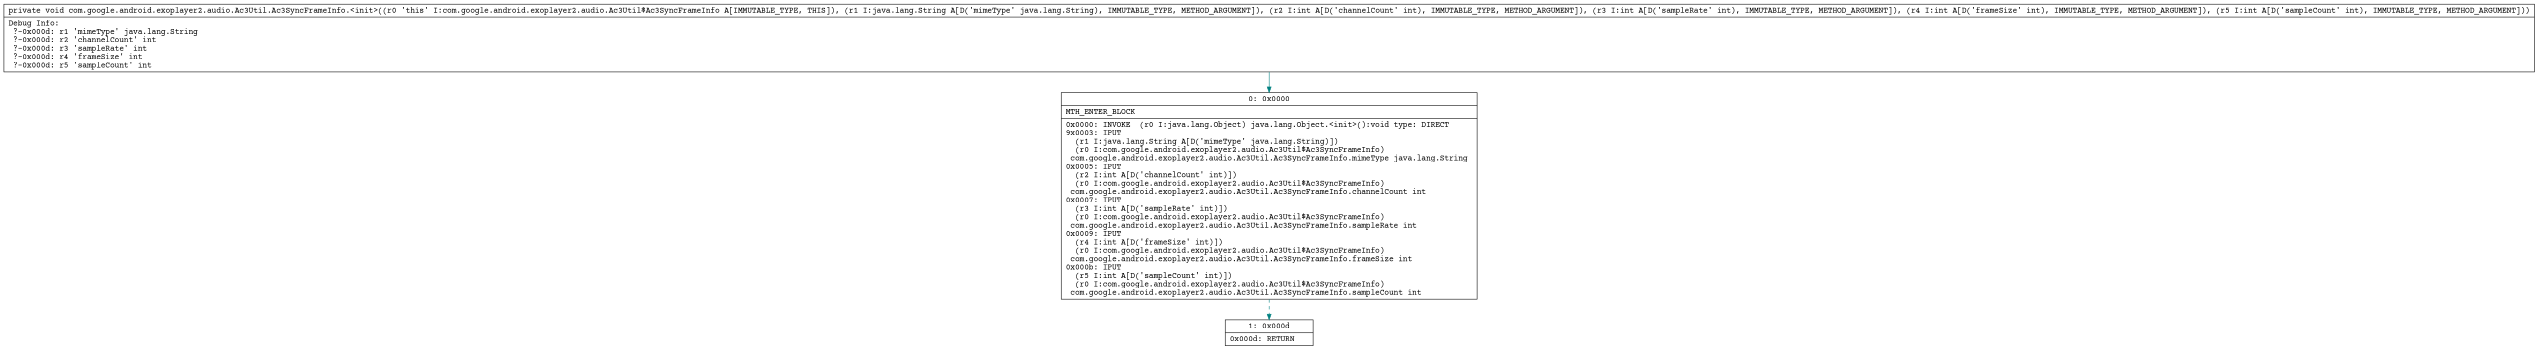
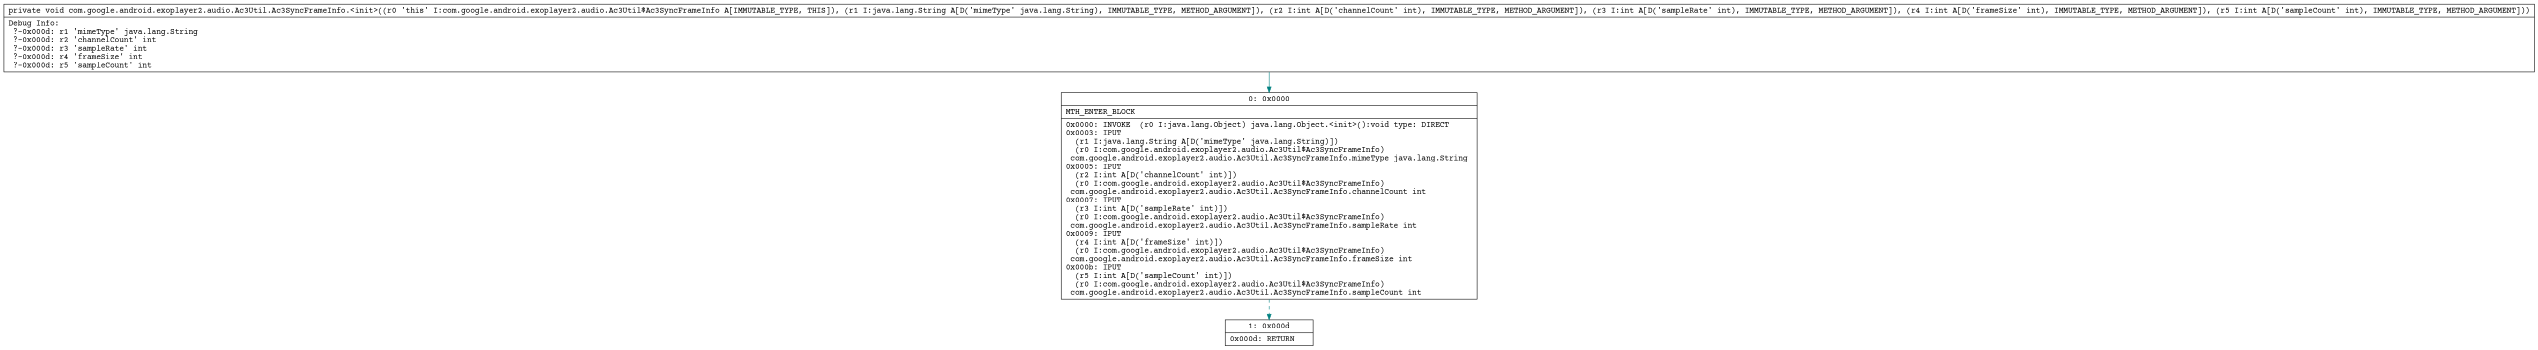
(1098, 133) -> (1098, 133)
